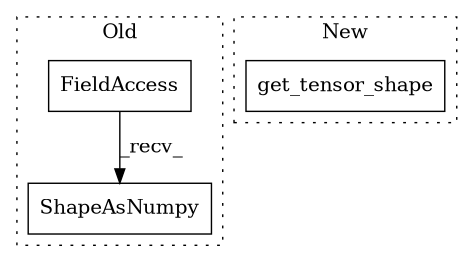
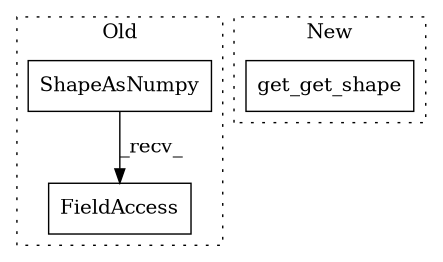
(345, 86) -> (330, 86)
(120, 140) -> (120, 140)
